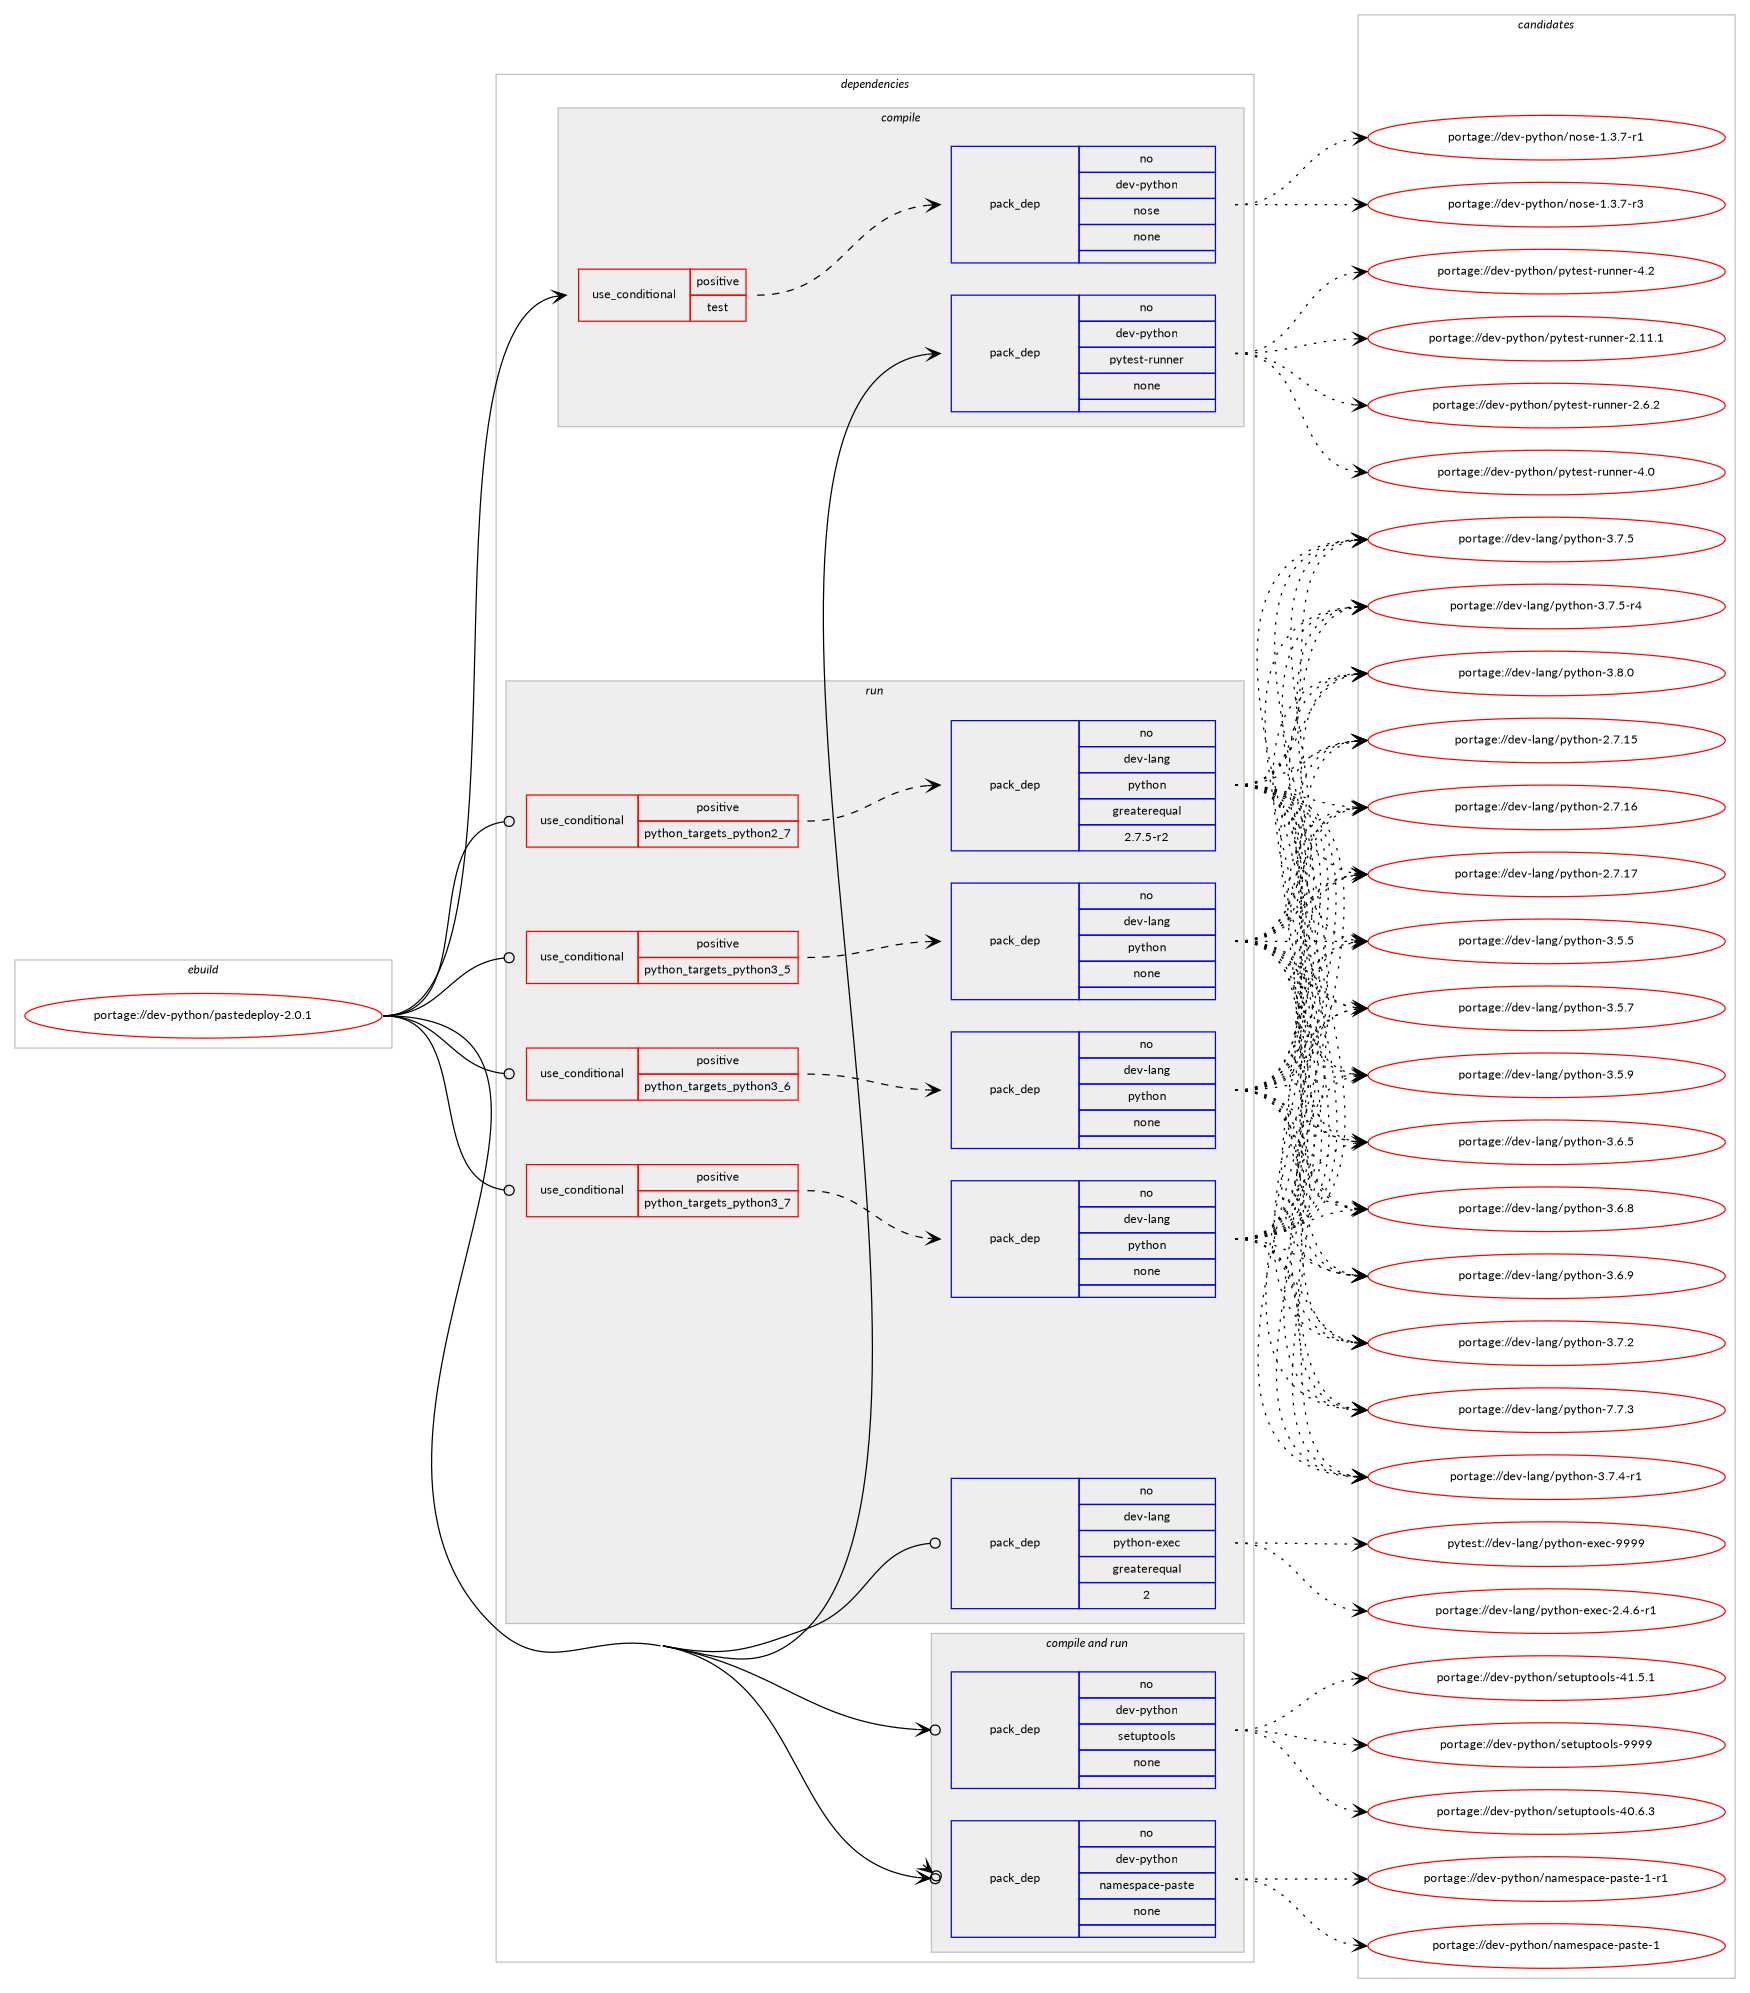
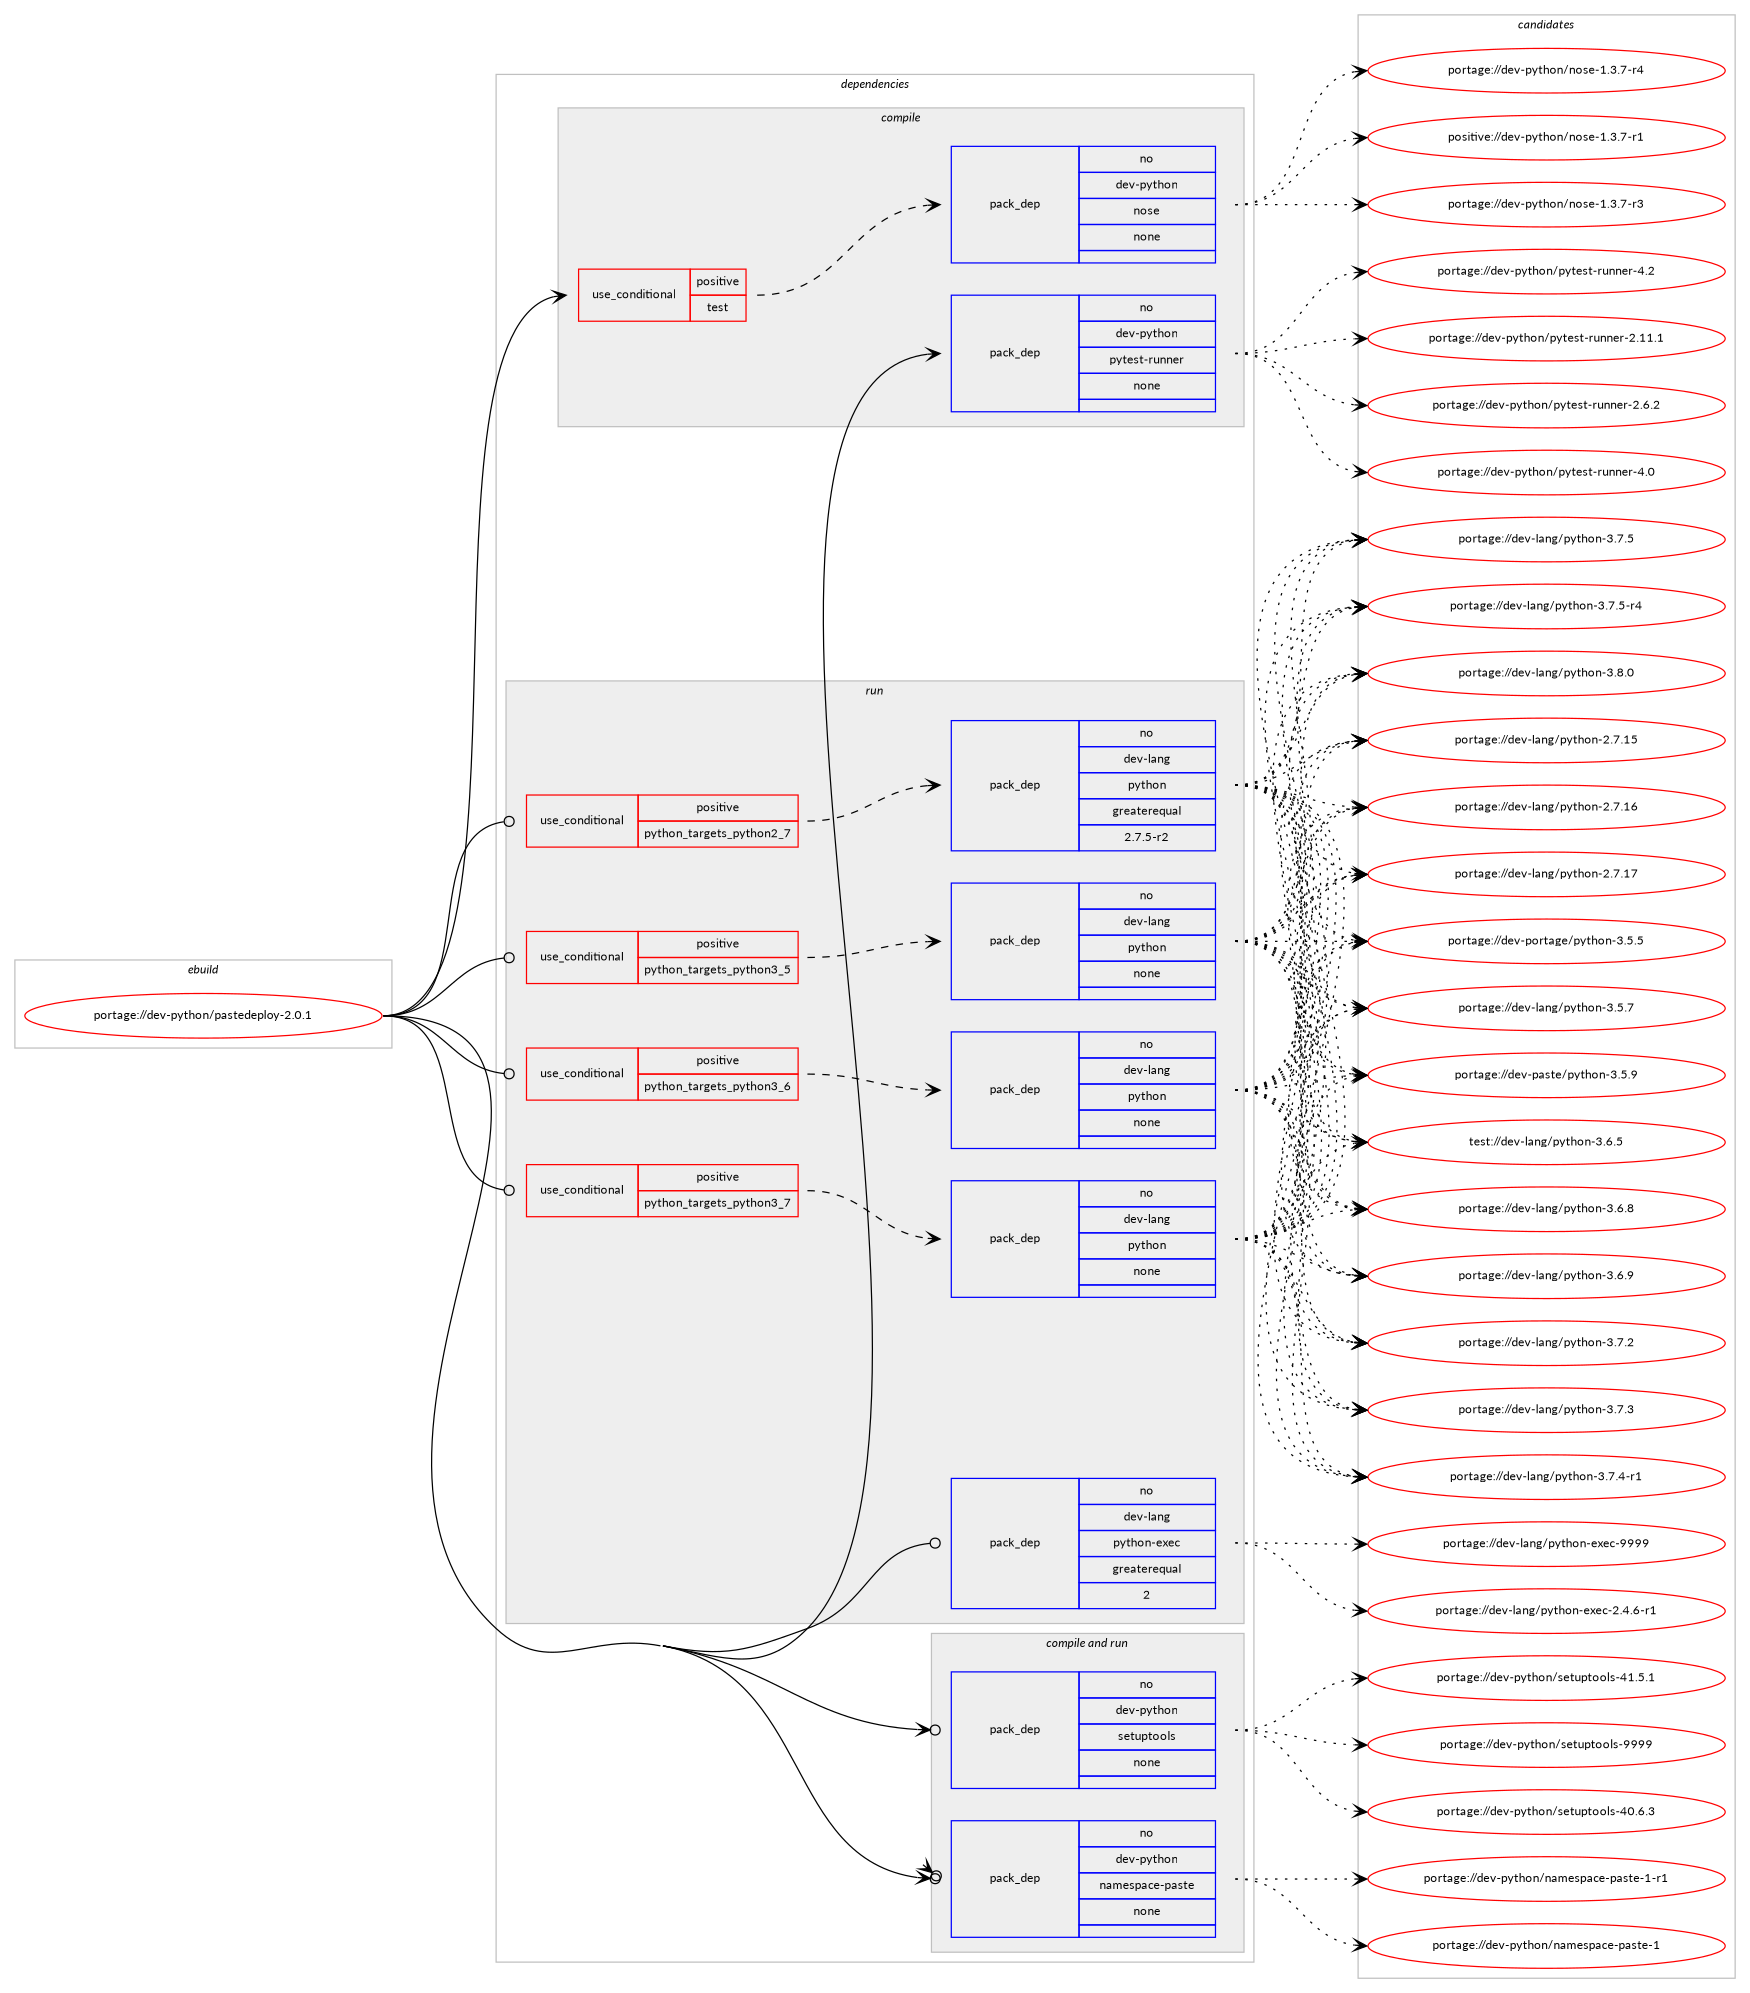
none -> (1547, 71)
(1547, 138) -> (1547, 138)
(1547, 941) -> (1547, 941)
(1547, 1075) -> (1547, 1075)
(1547, 1142) -> (1547, 1142)
(1547, 1410) -> (1547, 1410)
(1547, 1544) -> (1547, 1544)
